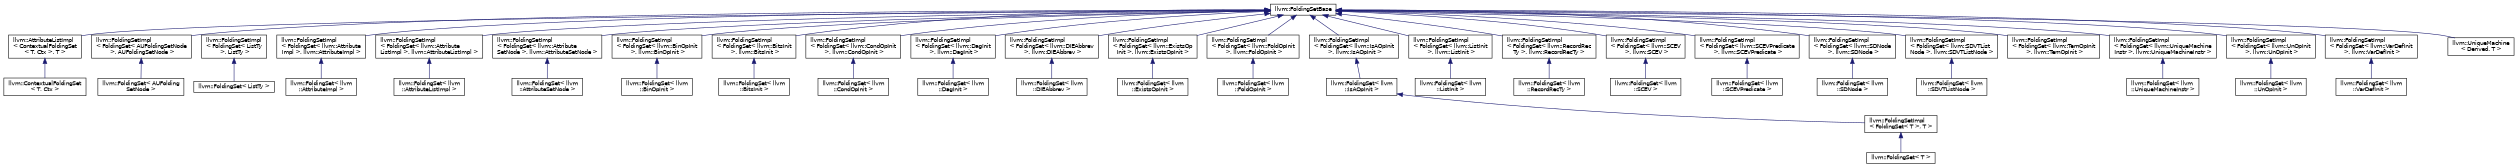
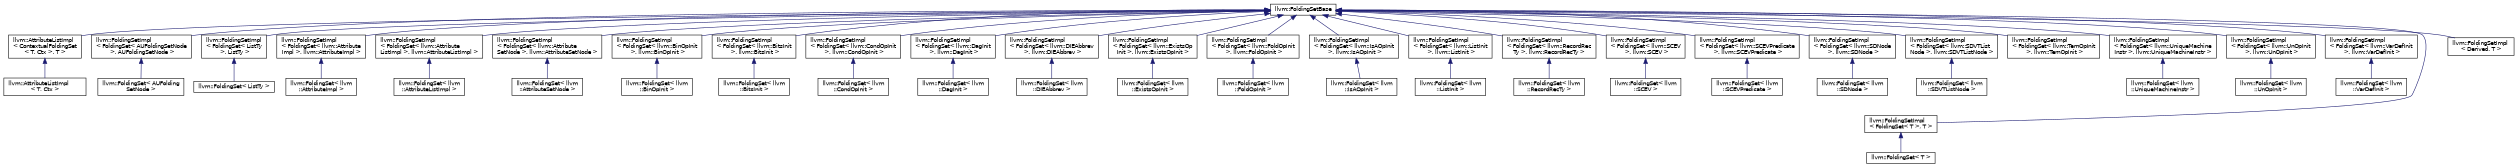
none -> (765, 17)
(2481, 47) -> (2481, 47)
(45, 87) -> (45, 87)
(1633, 114) -> (2426, 47)
